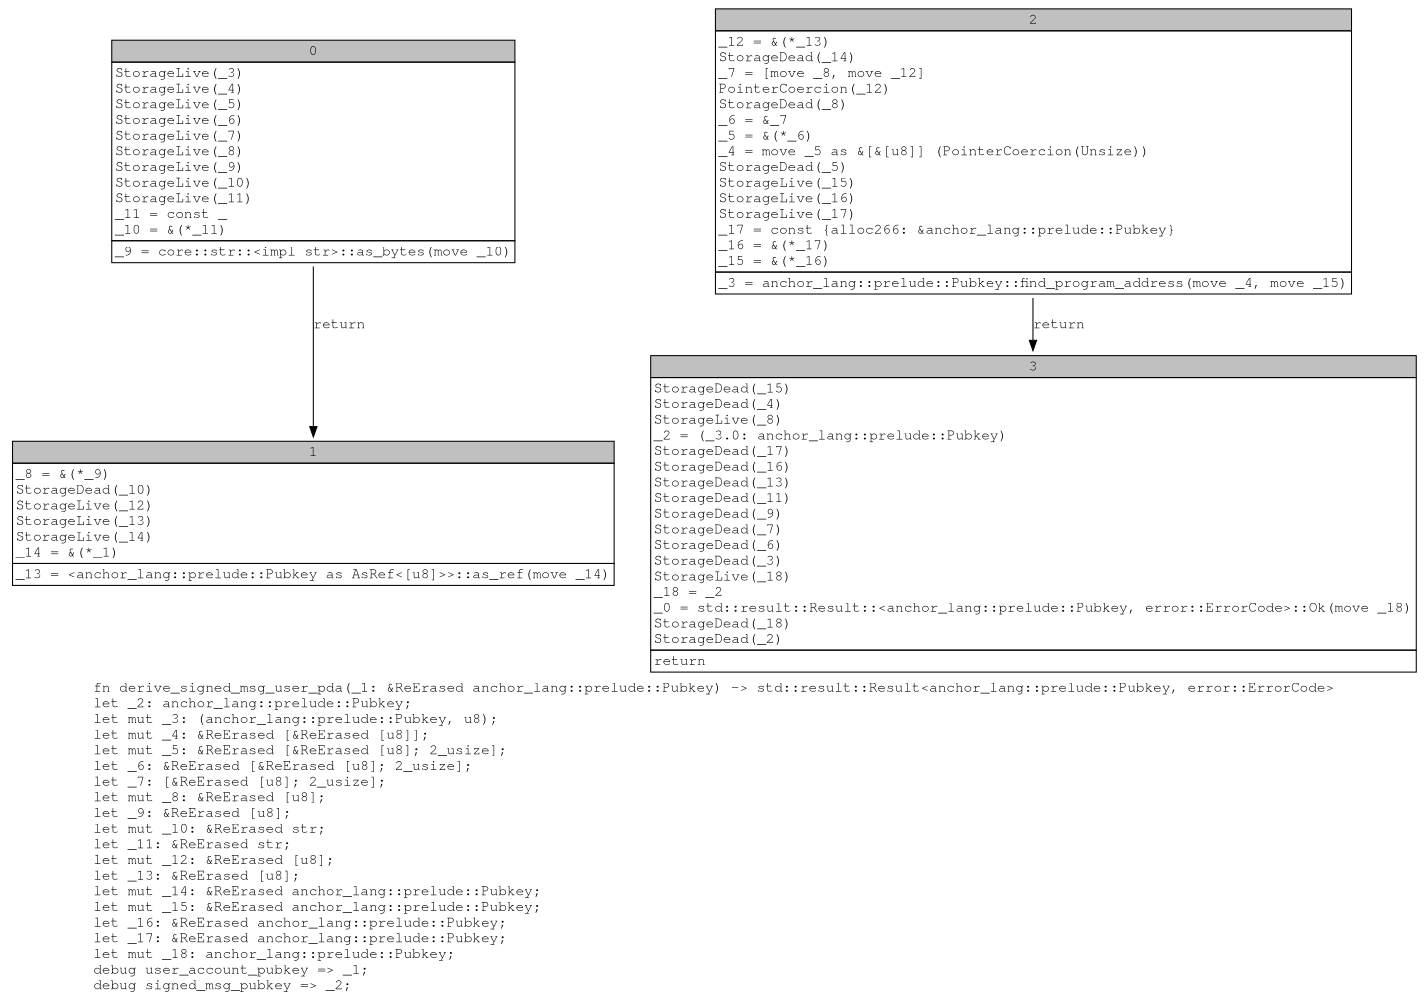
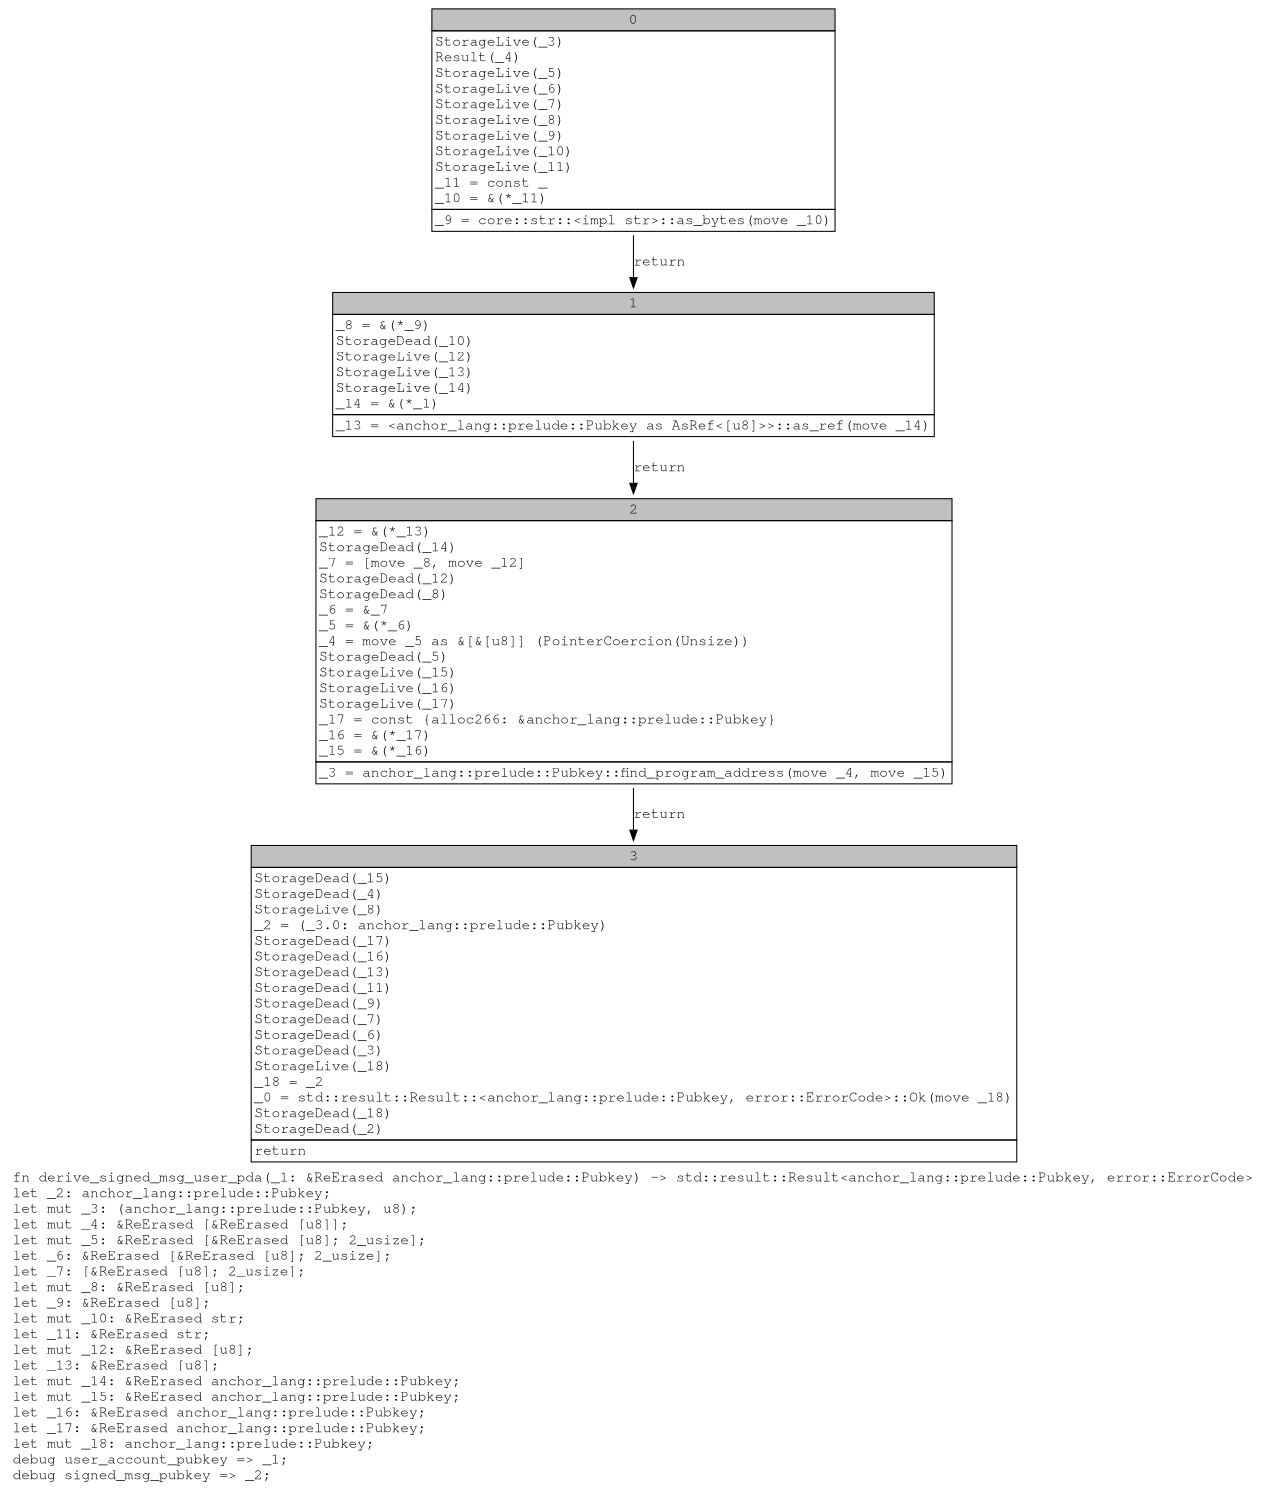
(180, 88) -> (478, 57)
(805, 88) -> (389, 578)
none -> (633, 462)
